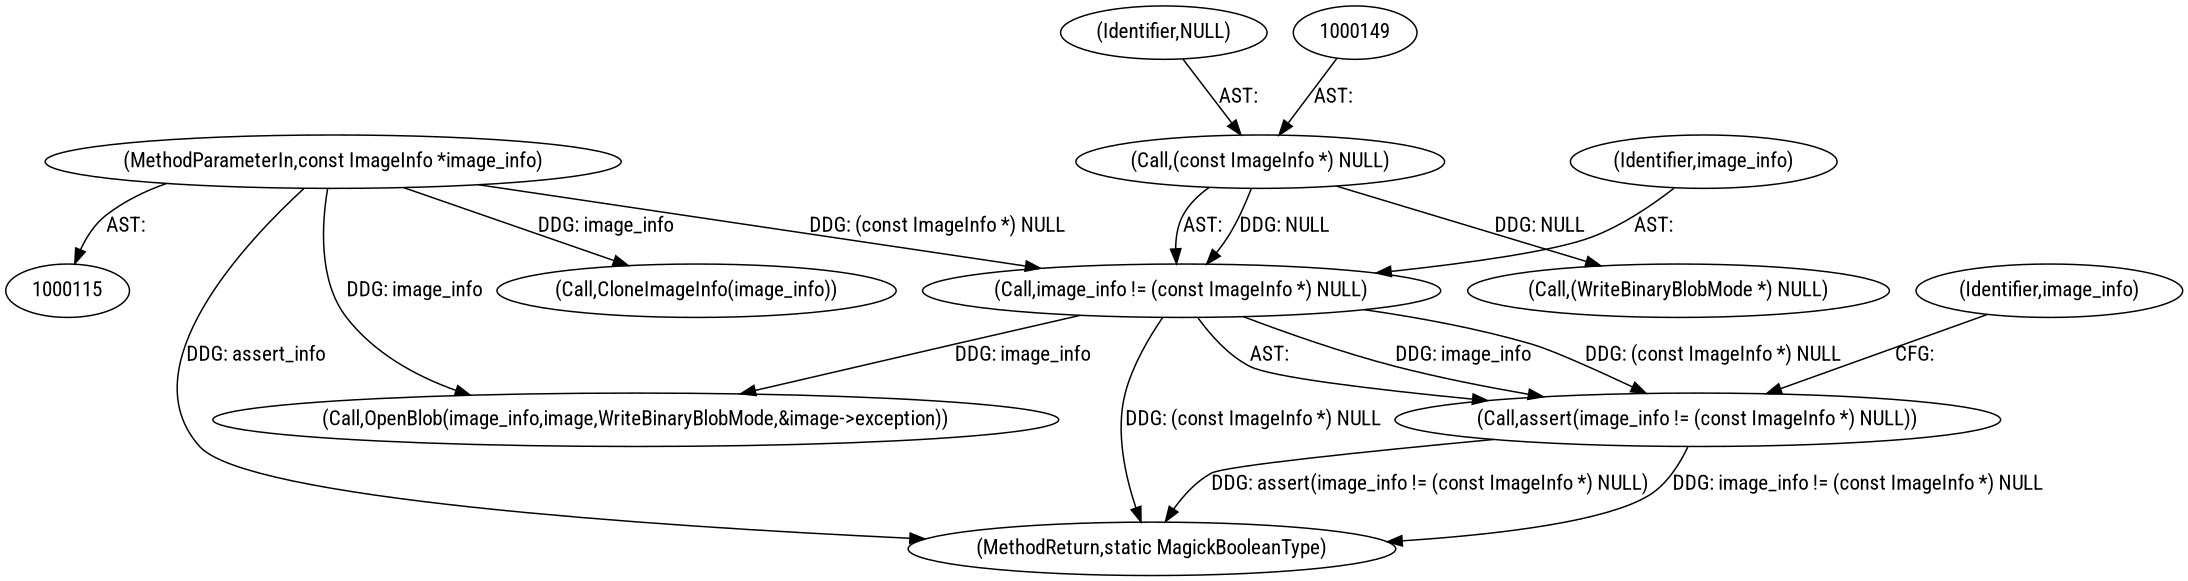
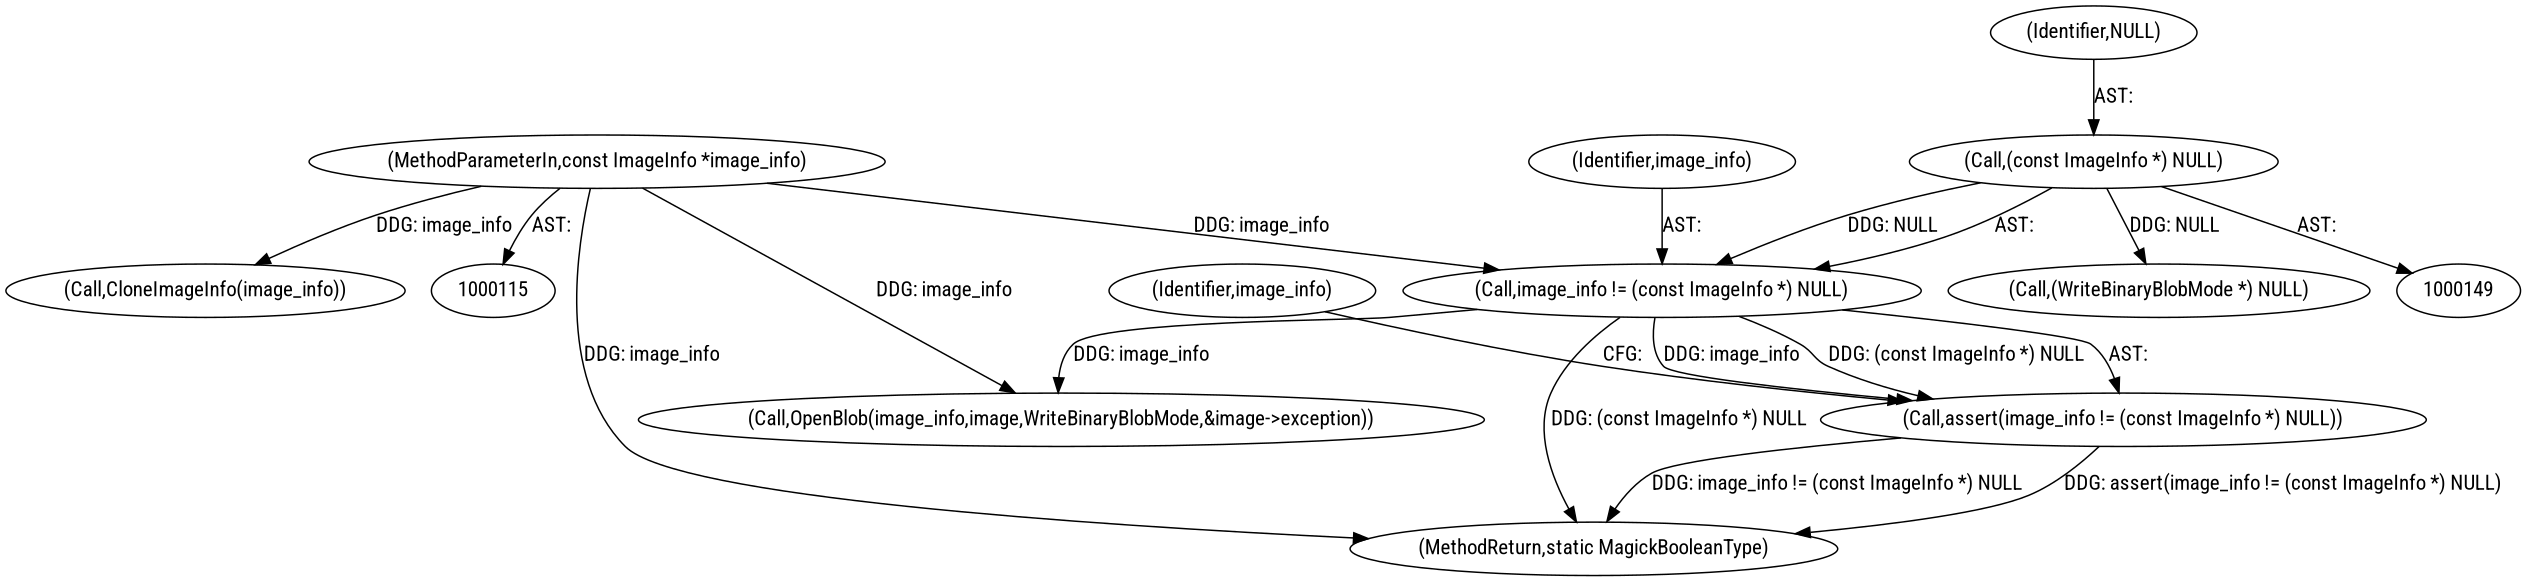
(1313, 91) -> (2280, 227)
(938, 226) -> (1262, 226)
(256, 355) -> (652, 355)
